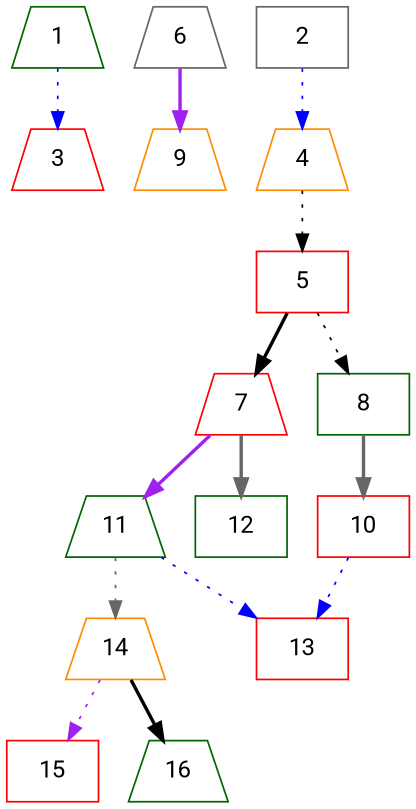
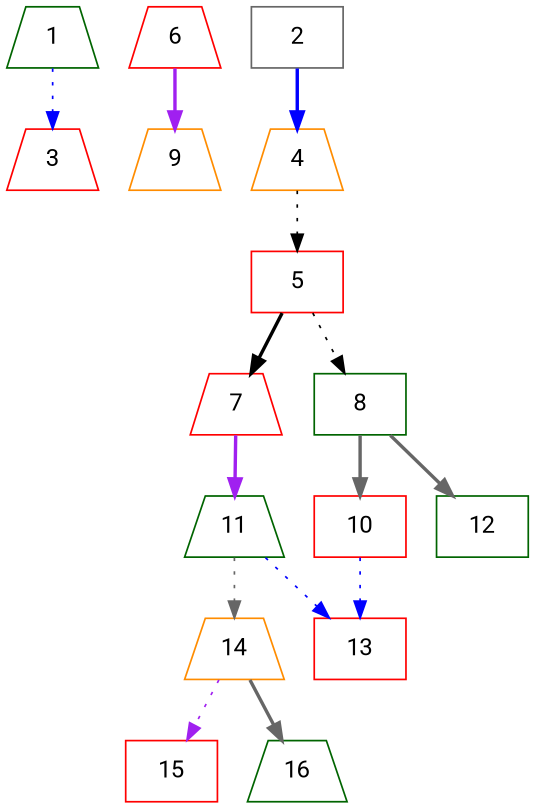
(180, 37) -> (175, 37)
(302, 90) -> (297, 90)
(241, 457) -> (415, 459)
(143, 703) -> (262, 703)
